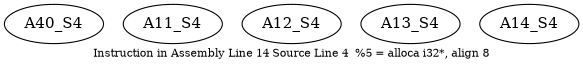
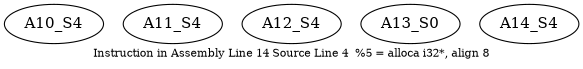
(54, 24) -> (54, 24)
(410, 24) -> (410, 24)
